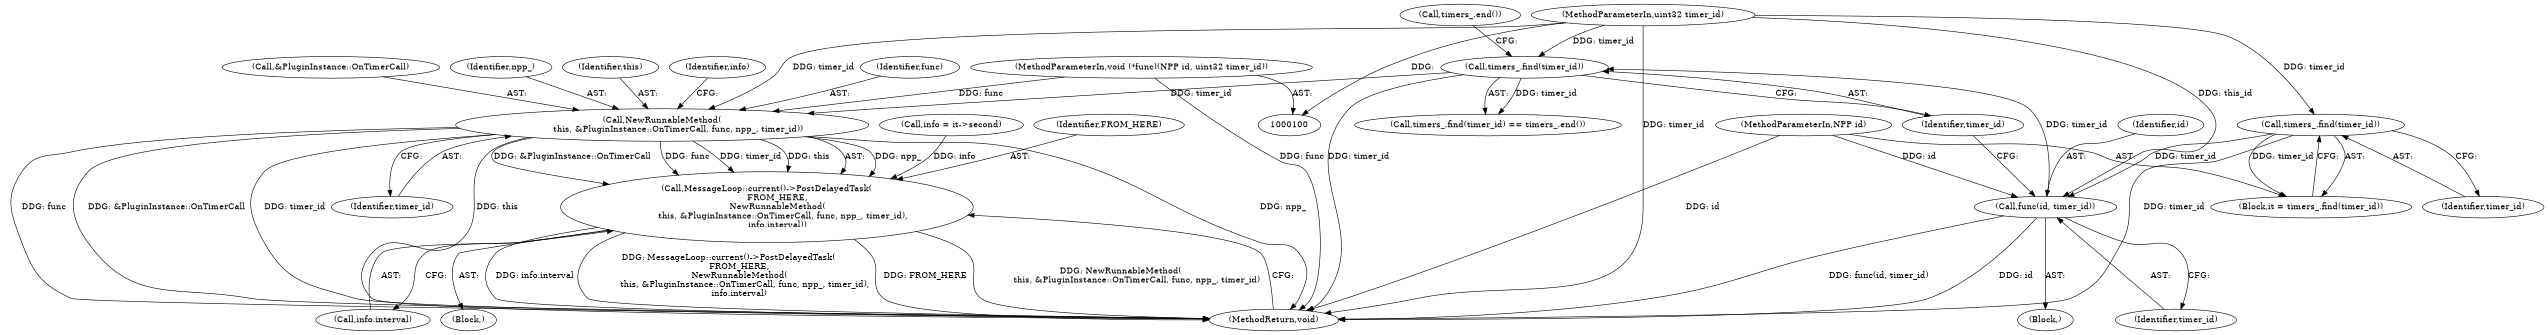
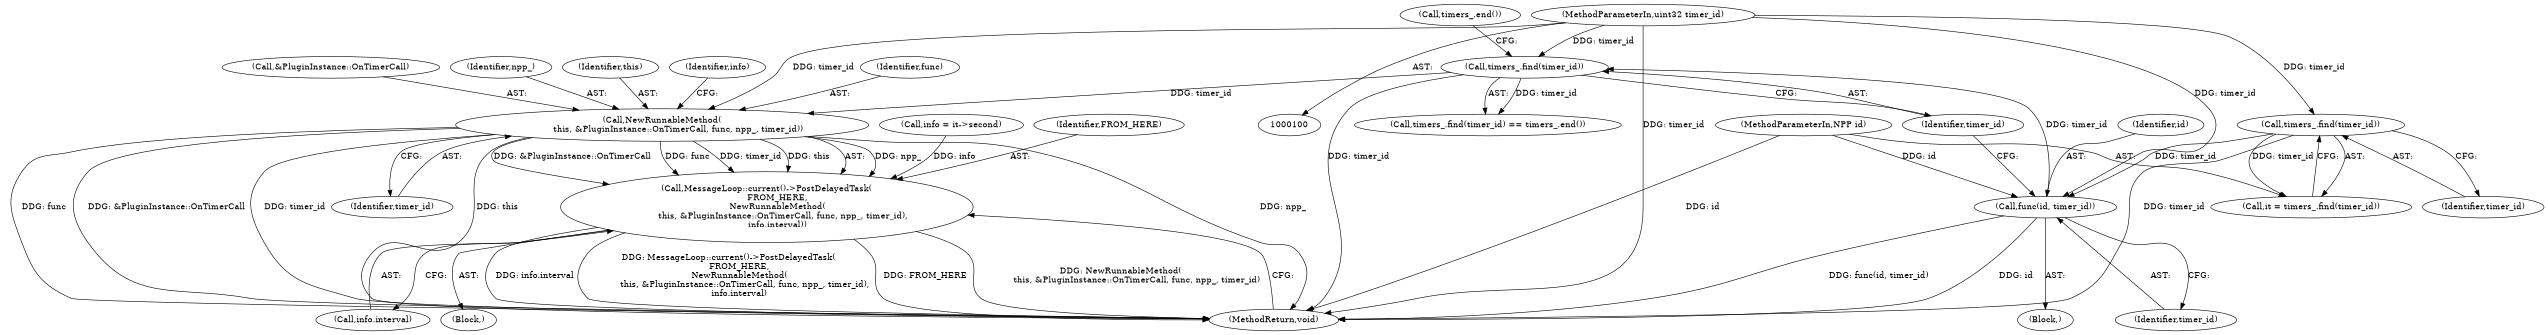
(1142, 67) -> none
(1424, 67) -> (1424, 67)
(2226, 94) -> (2226, 94)
(2311, 207) -> (2311, 207)
